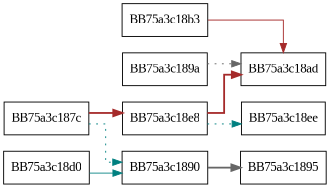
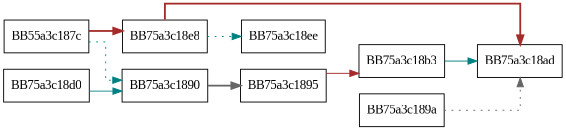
(257, 20) -> (456, 61)
none -> (338, 73)
(46, 118) -> (46, 36)
